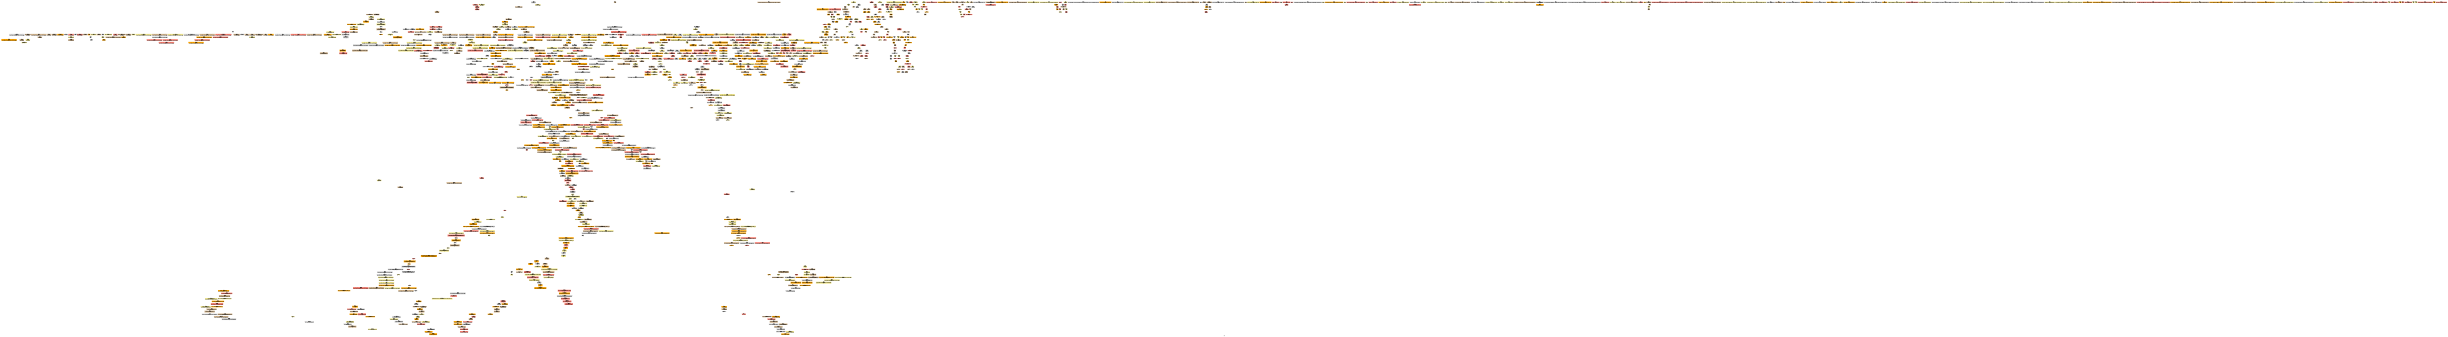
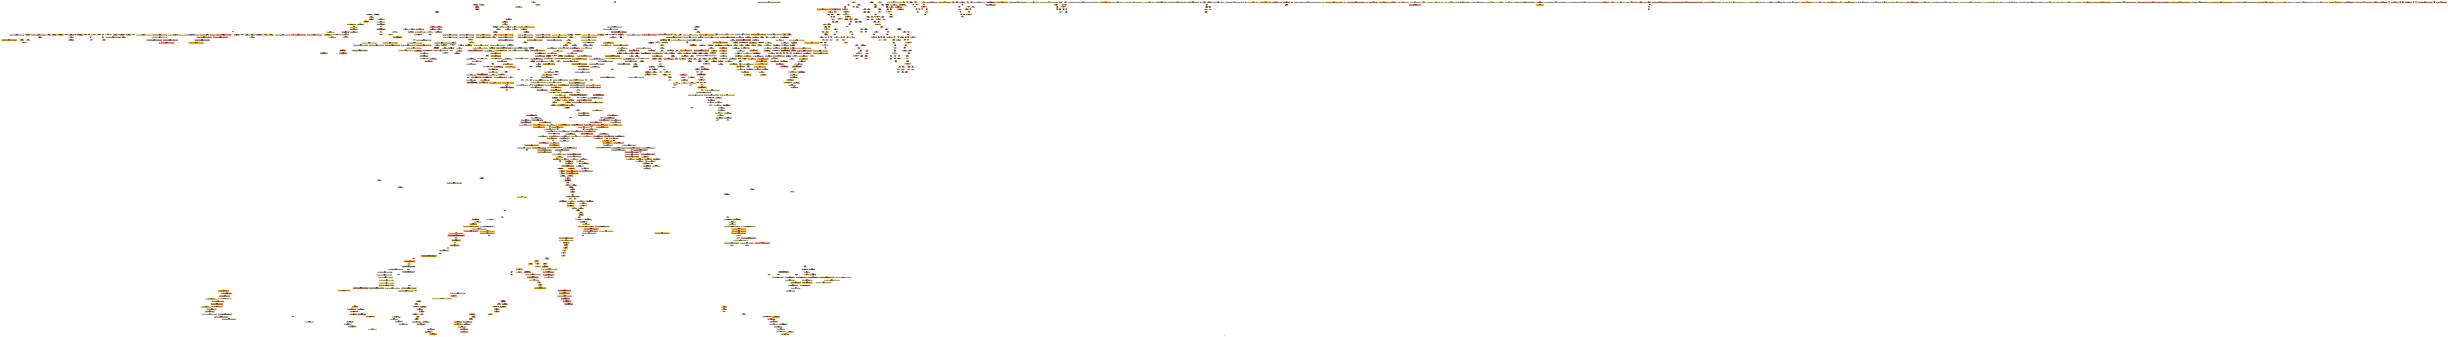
(866, 29) -> (866, 29)
